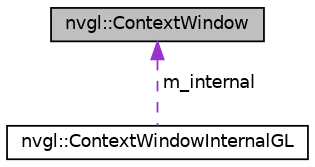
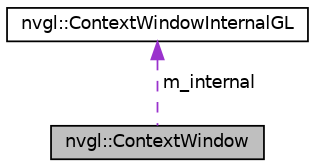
(157, 93) -> (157, 93)
